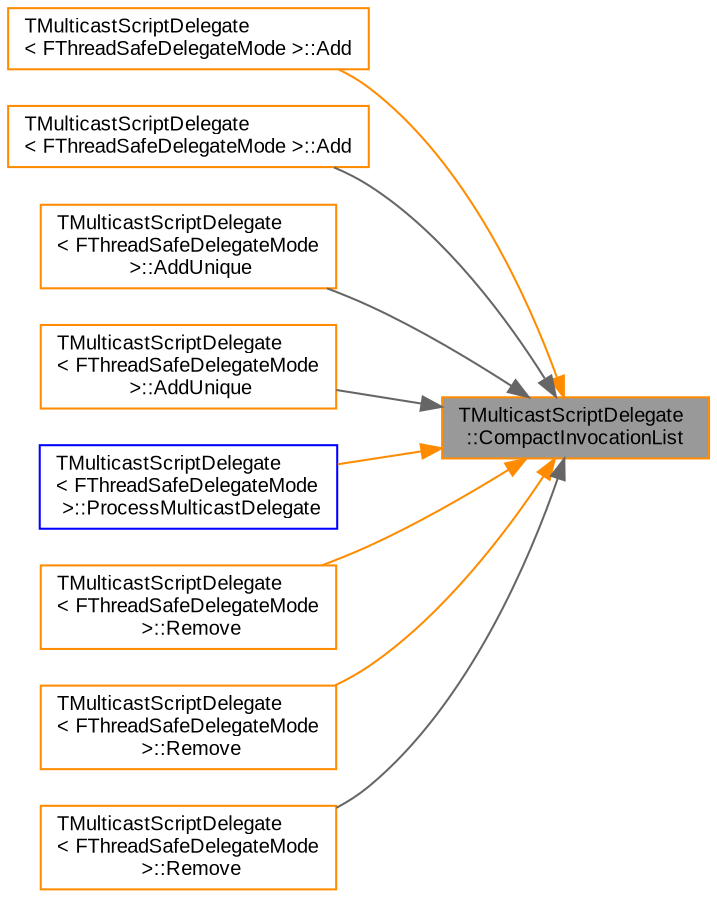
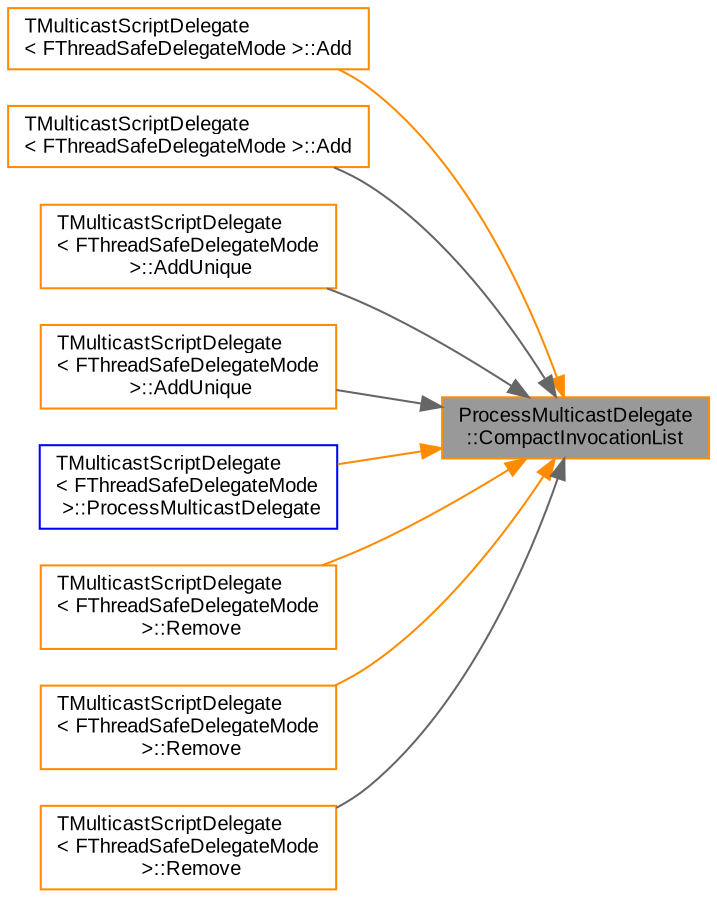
(576, 428) -> (576, 428)
